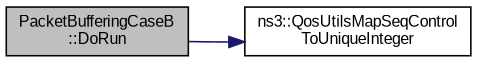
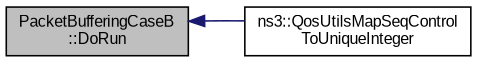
(209, 42) -> (225, 21)
